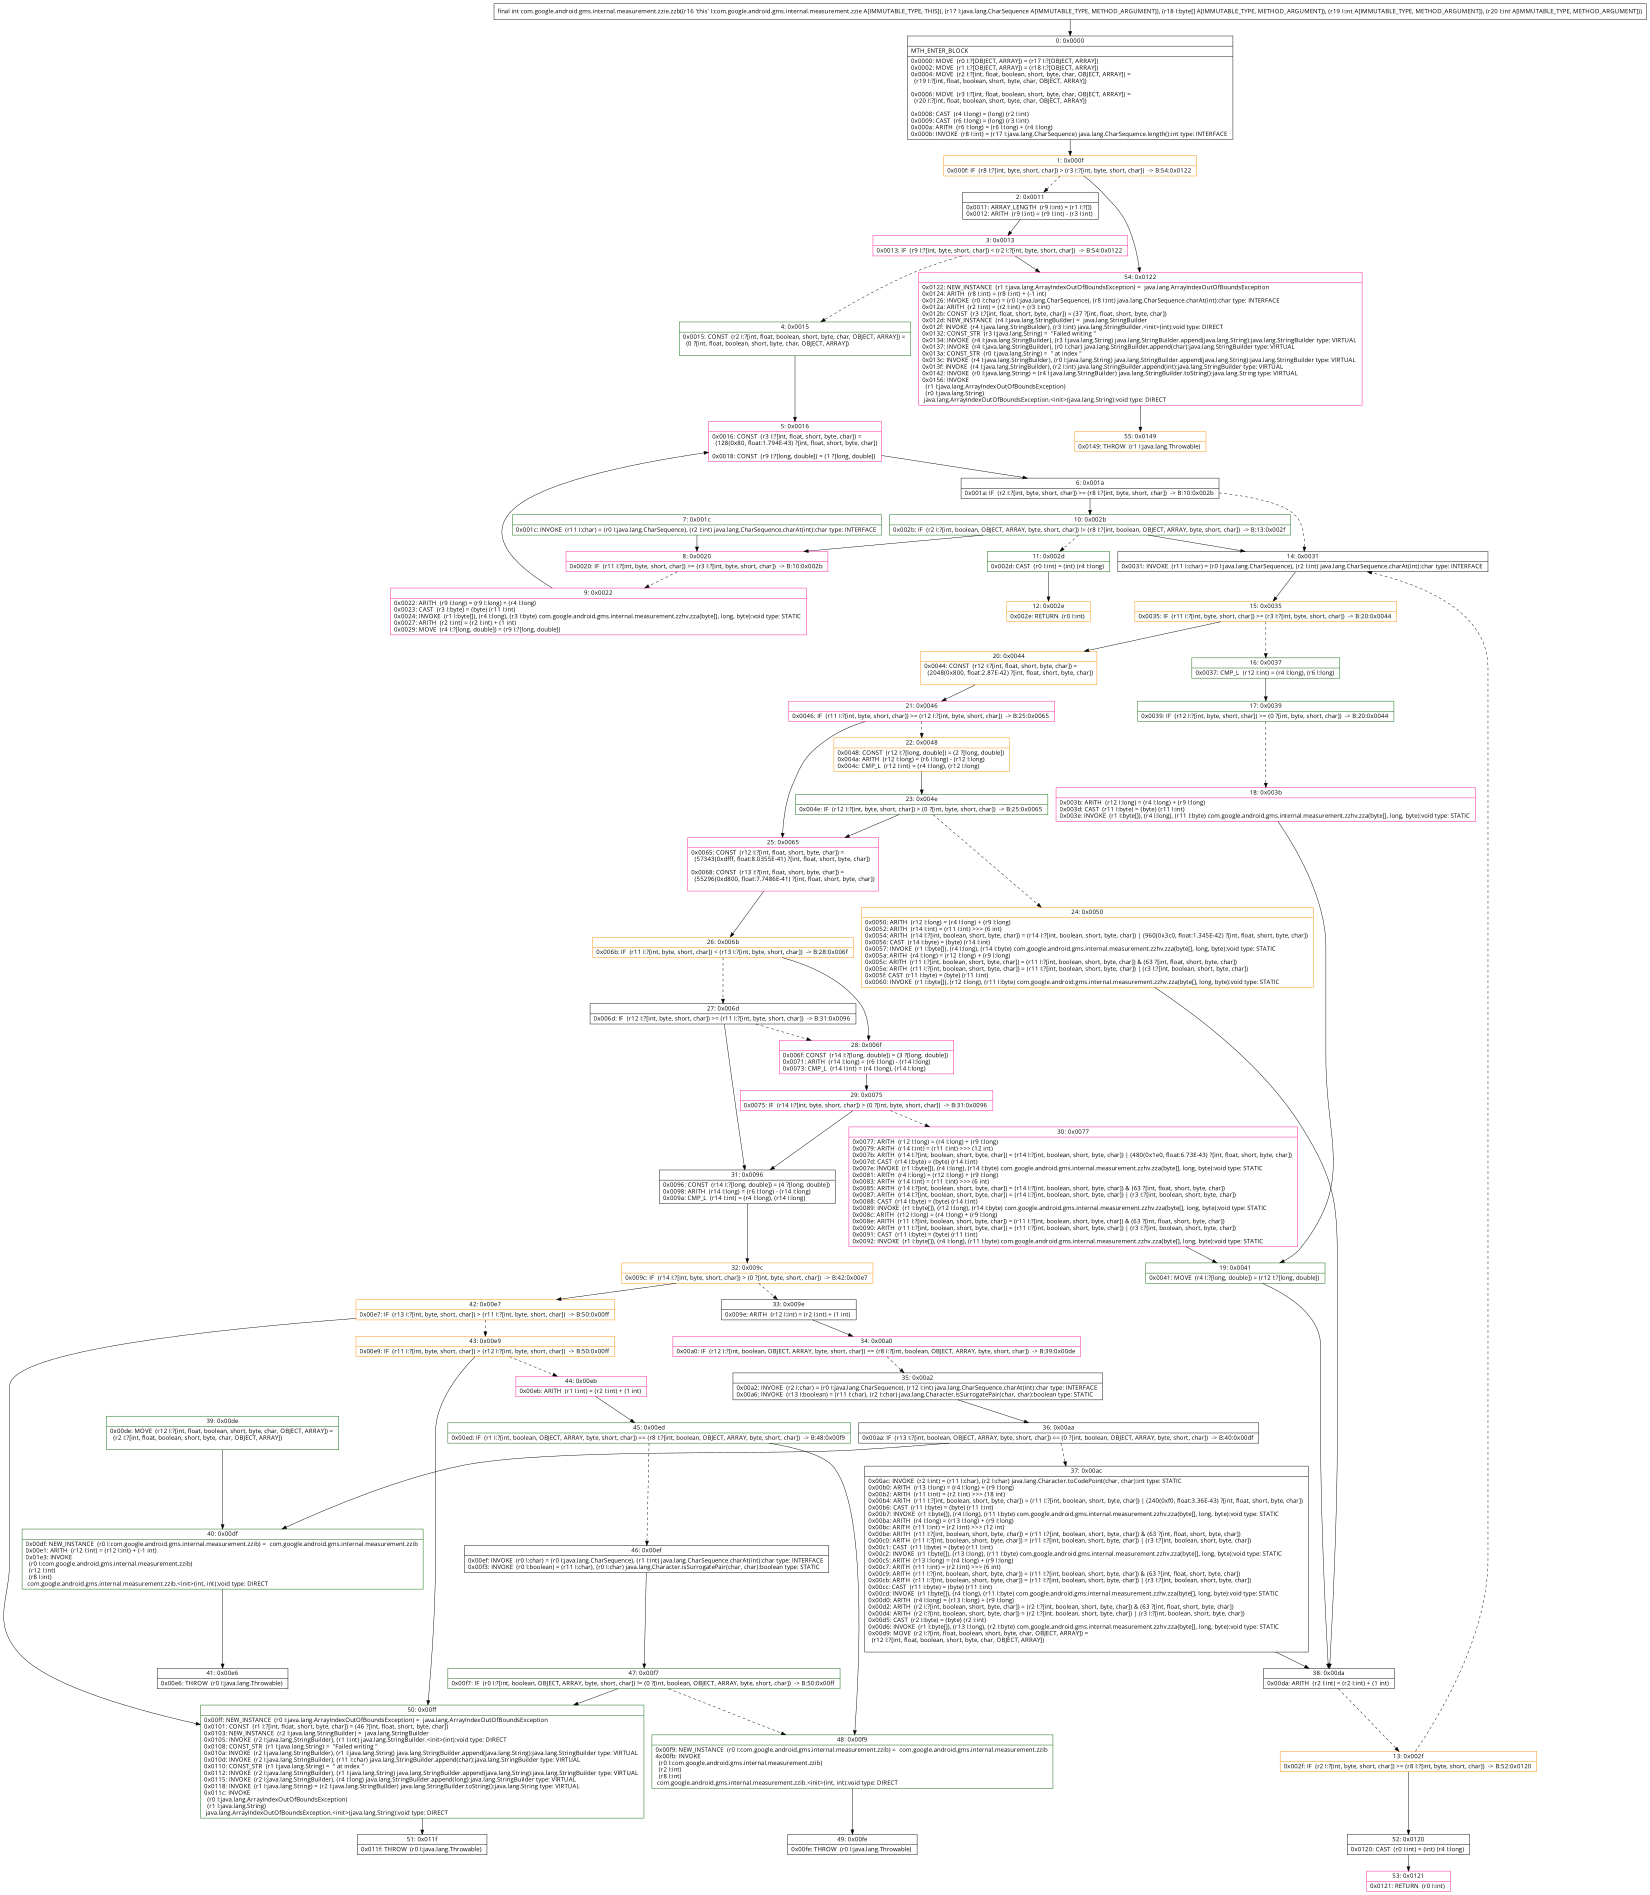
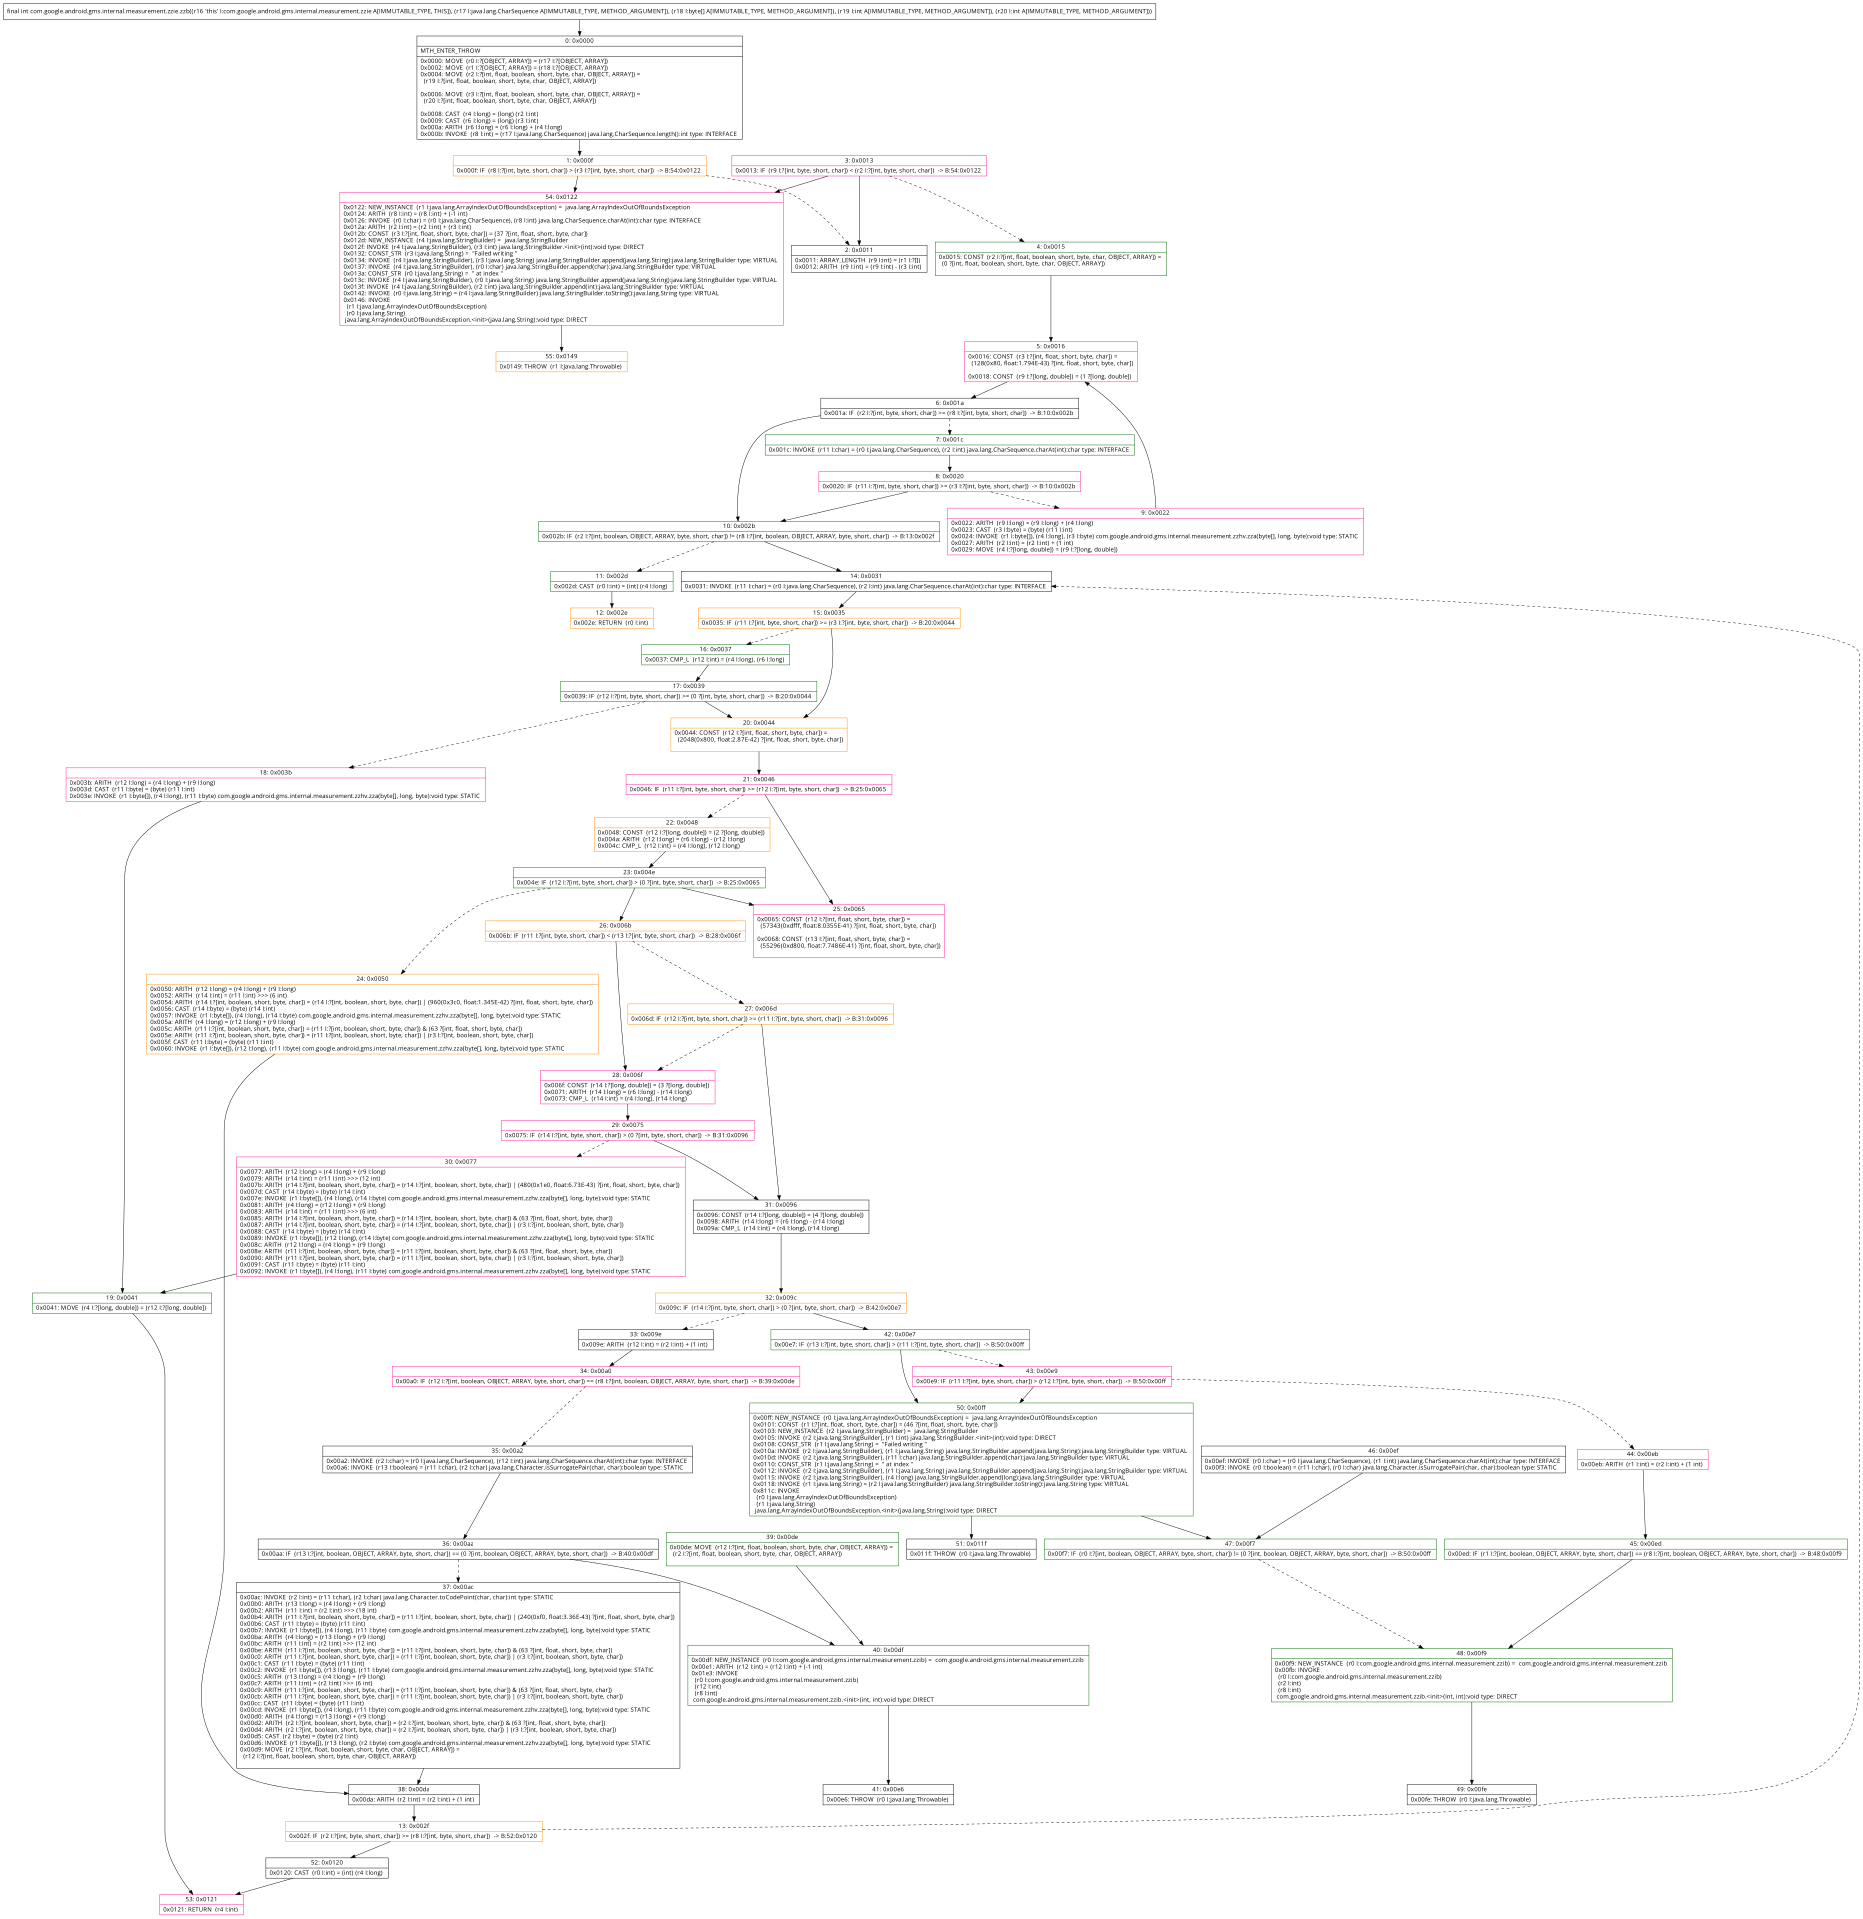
(940, 51) -> (450, 51)
(1015, 226) -> (859, 208)
(947, 380) -> (369, 300)
(1275, 504) -> (950, 424)
(896, 543) -> (847, 506)
none -> (716, 709)
(748, 912) -> (628, 902)
(723, 1014) -> (761, 1014)
(485, 1310) -> (900, 1340)
(485, 1346) -> (1042, 1376)
(1321, 1460) -> (165, 1601)
(648, 1492) -> none
(598, 1696) -> (1174, 1527)
(1367, 1718) -> (414, 1811)
(680, 1757) -> (1299, 1670)
(229, 1793) -> (778, 1491)
(1408, 1886) -> (202, 1910)
